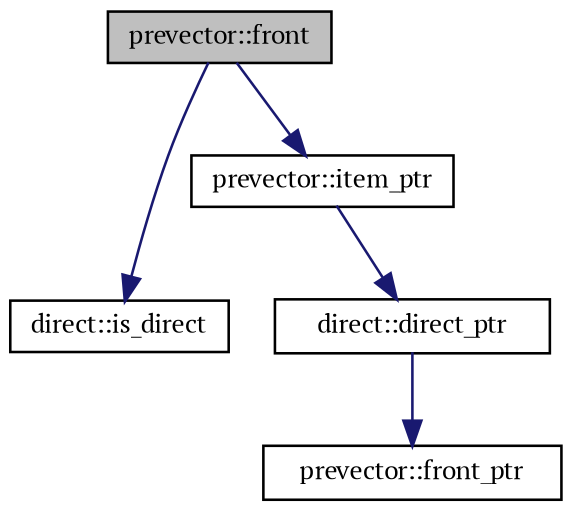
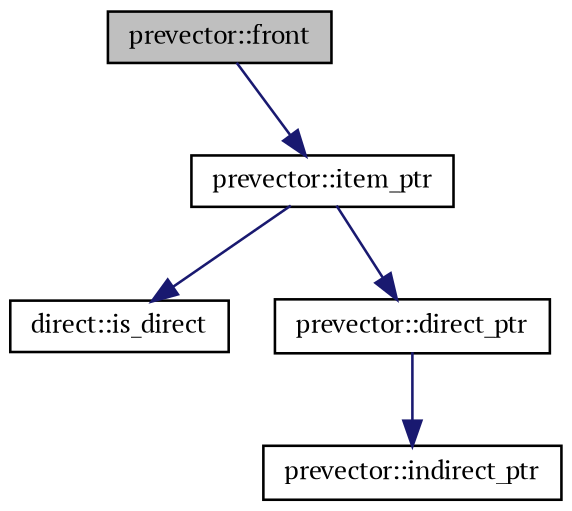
(164, 167) -> (232, 246)
(412, 326) -> (412, 326)
(412, 473) -> (412, 473)
